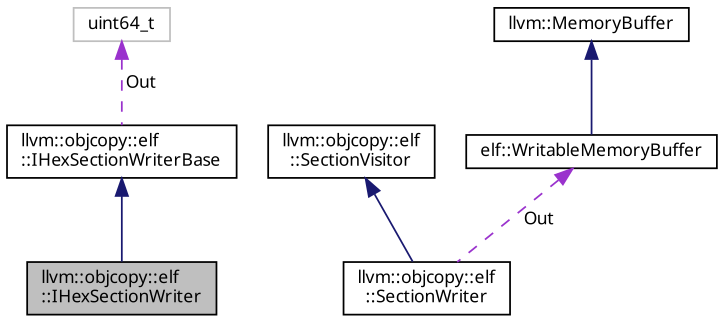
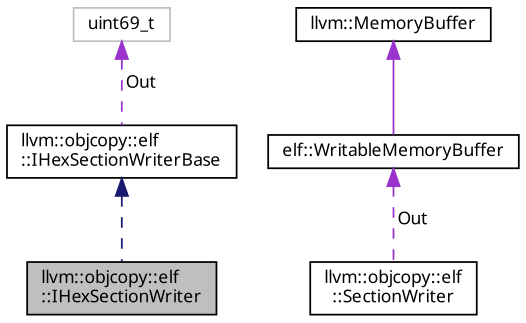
(122, 25) -> (122, 25)
(592, 97) -> (393, 97)
(351, 152) -> none
(122, 229) -> (122, 229)
